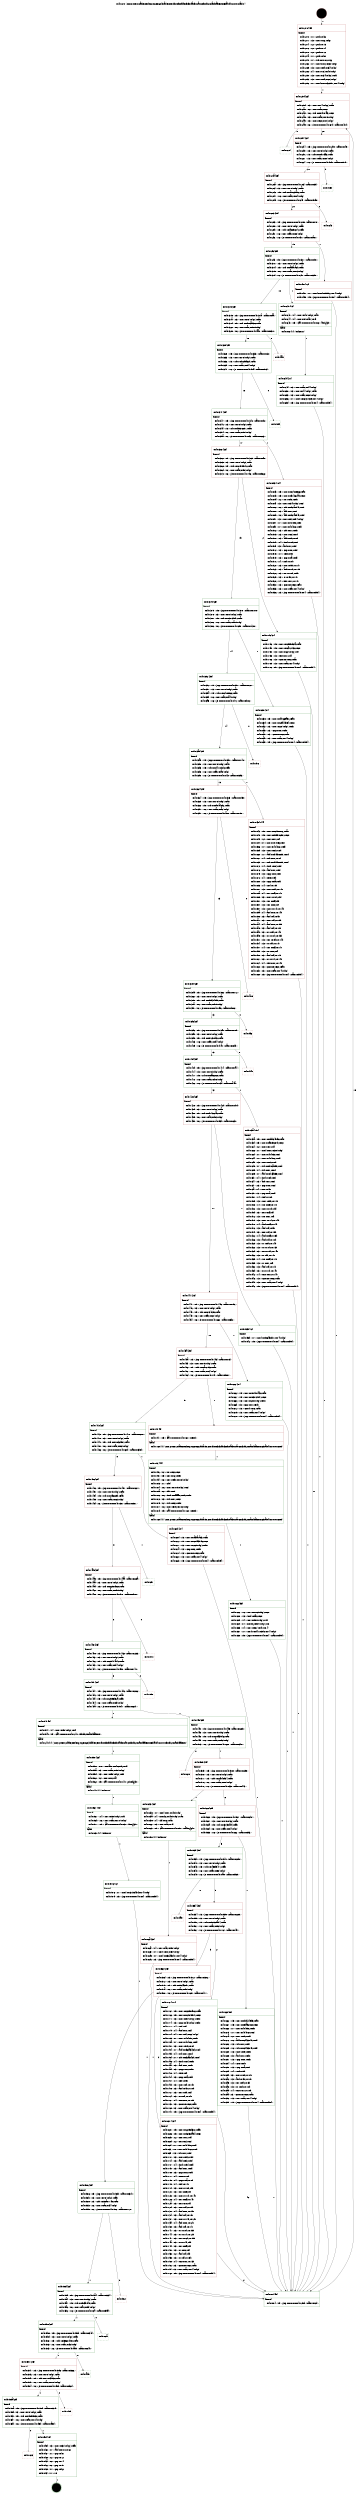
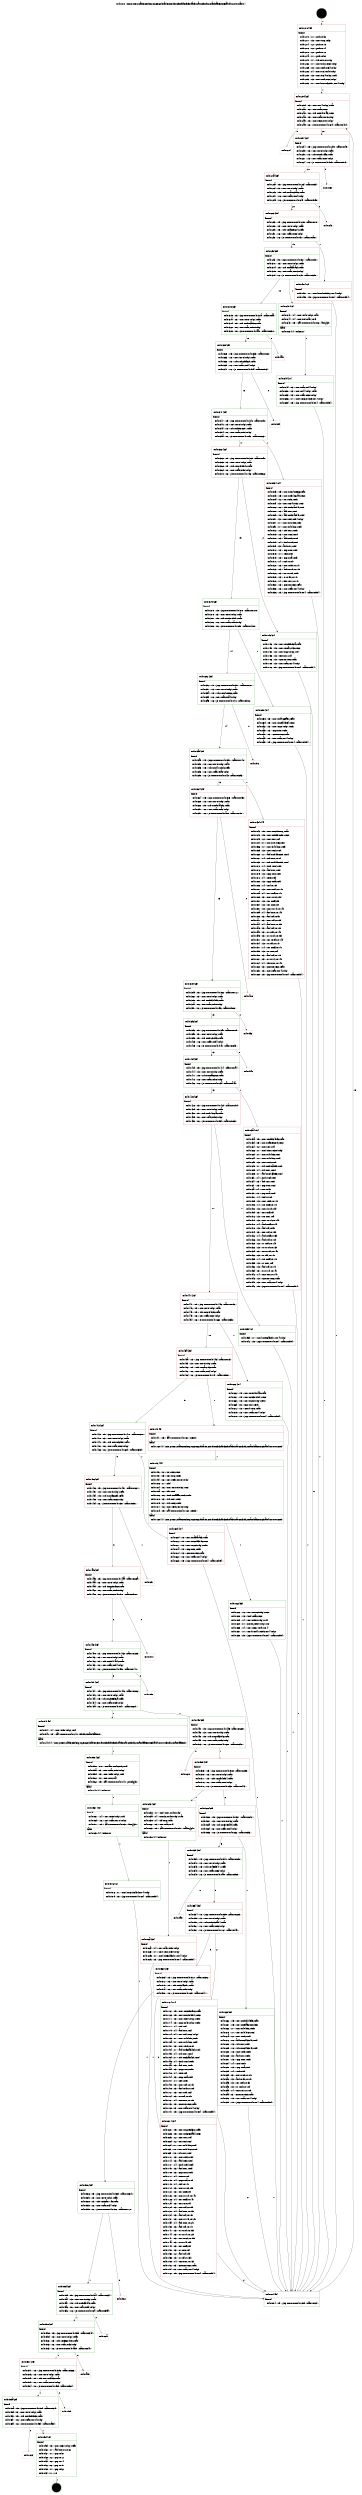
(248, 2197) -> (248, 2197)
